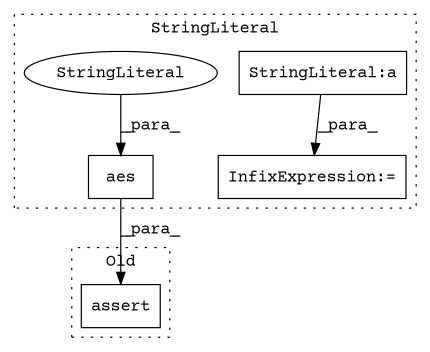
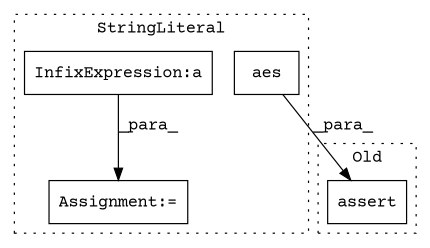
(121, 73) -> none
(323, 73) -> (118, 73)
(312, 177) -> (118, 202)
